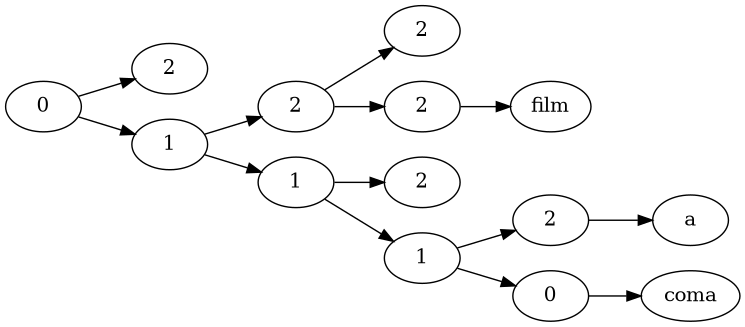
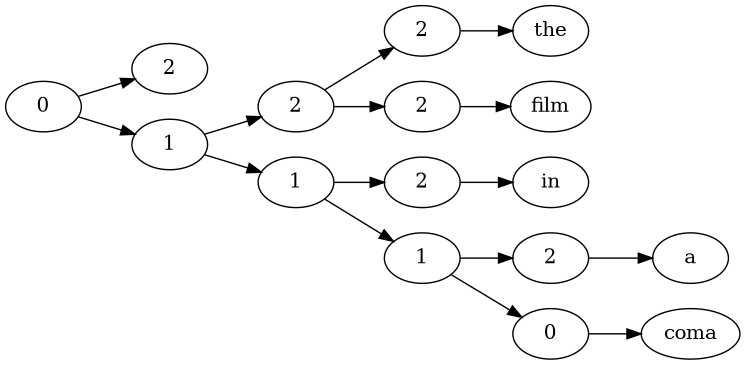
none -> (551, 31)
none -> (551, 182)
